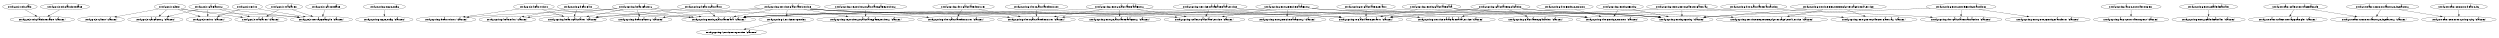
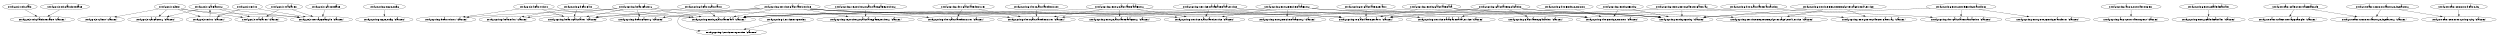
(208, 12) -> (210, 14)
(787, 12) -> (705, 12)
(1204, 20) -> (1204, 20)
